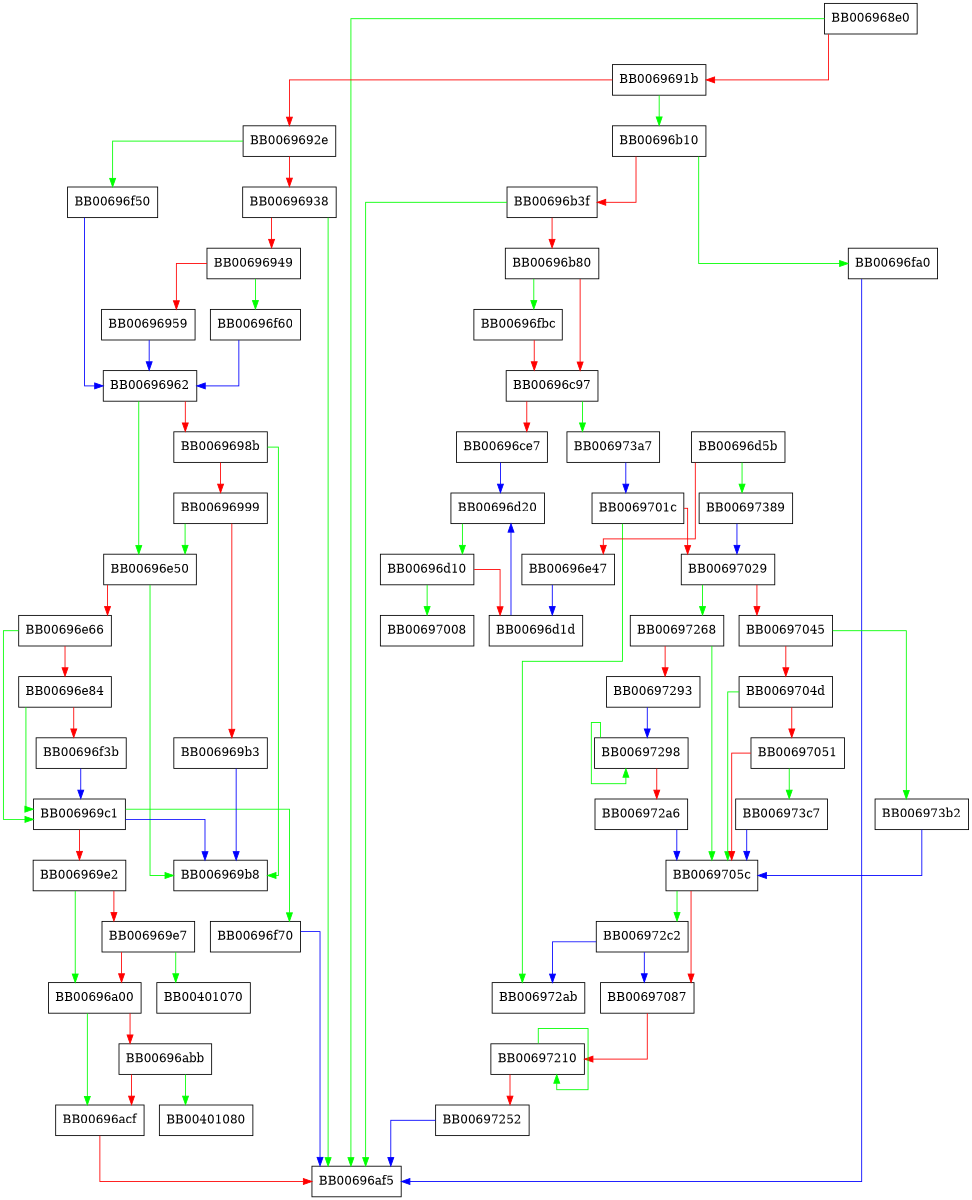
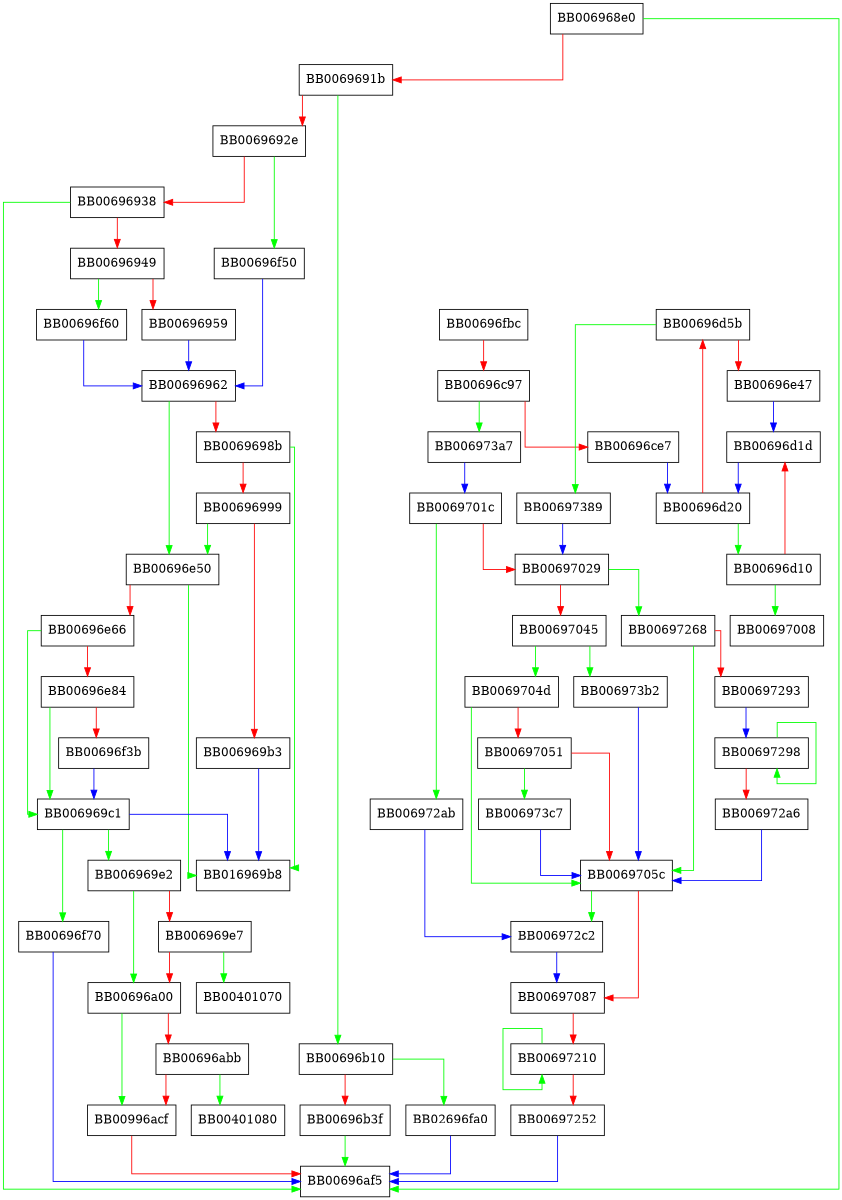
(552, 264) -> none
(893, 264) -> (451, 1120)
none -> (703, 421)
(786, 657) -> (536, 657)
(79, 841) -> (109, 841)
(221, 876) -> (243, 876)
(558, 942) -> (425, 922)
(100, 1120) -> (132, 1120)
